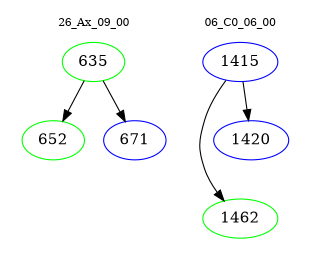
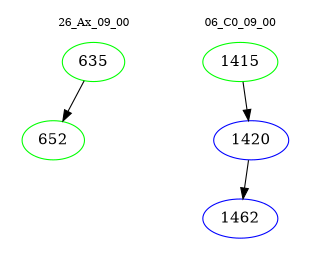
(240, 23) -> (240, 23)
(240, 62) -> (240, 62)
(201, 135) -> (247, 174)
(135, 140) -> none
(240, 219) -> (240, 219)
